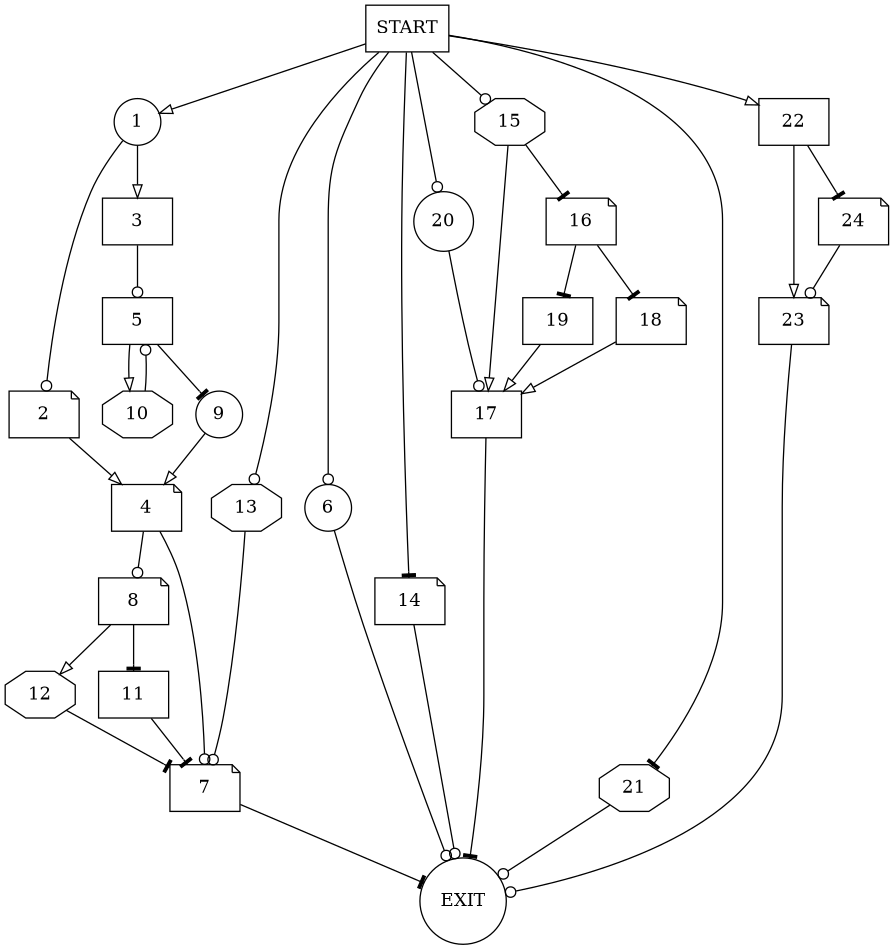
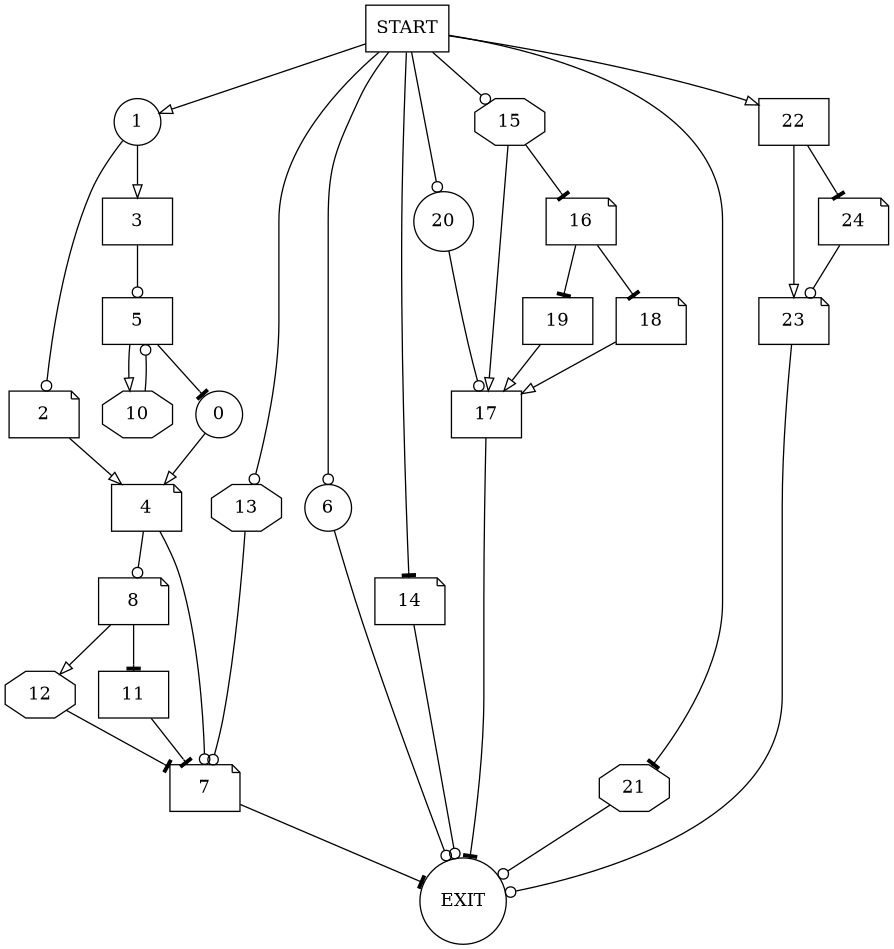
(219, 414) -> (219, 414)
